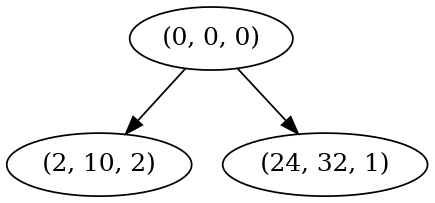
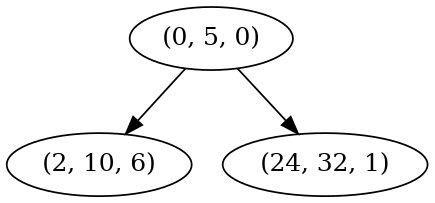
(211, 39) -> (211, 39)
(99, 165) -> (99, 165)
